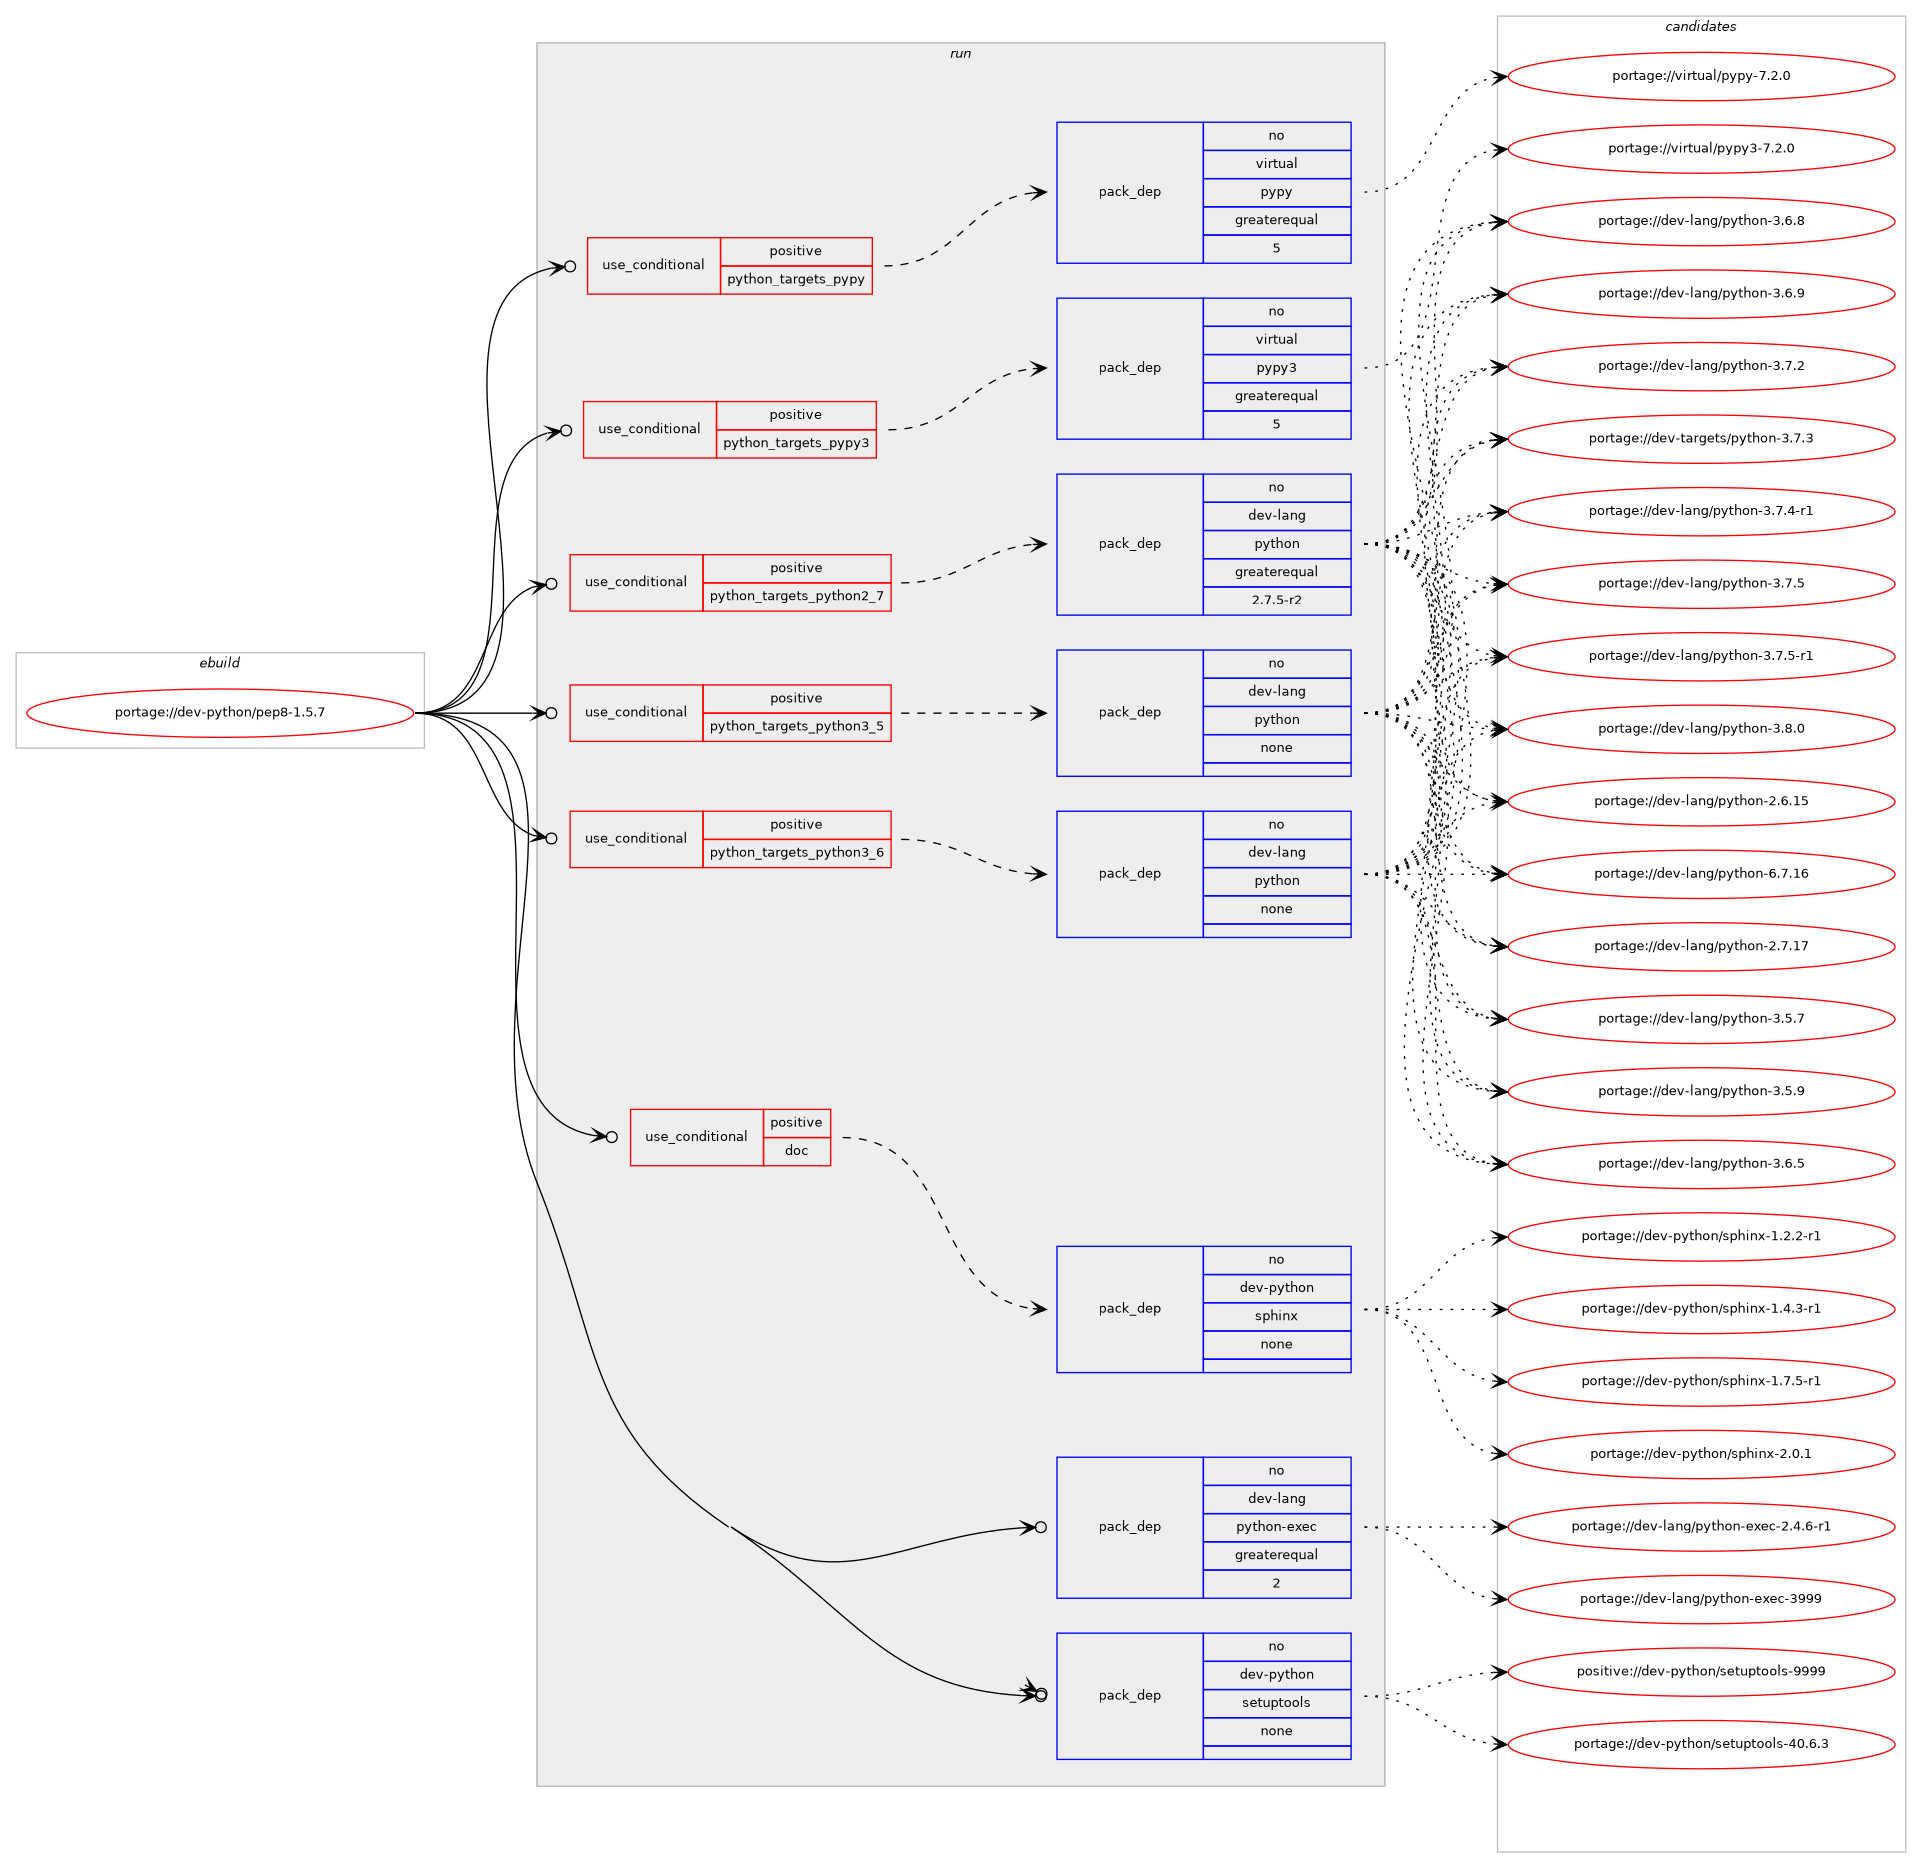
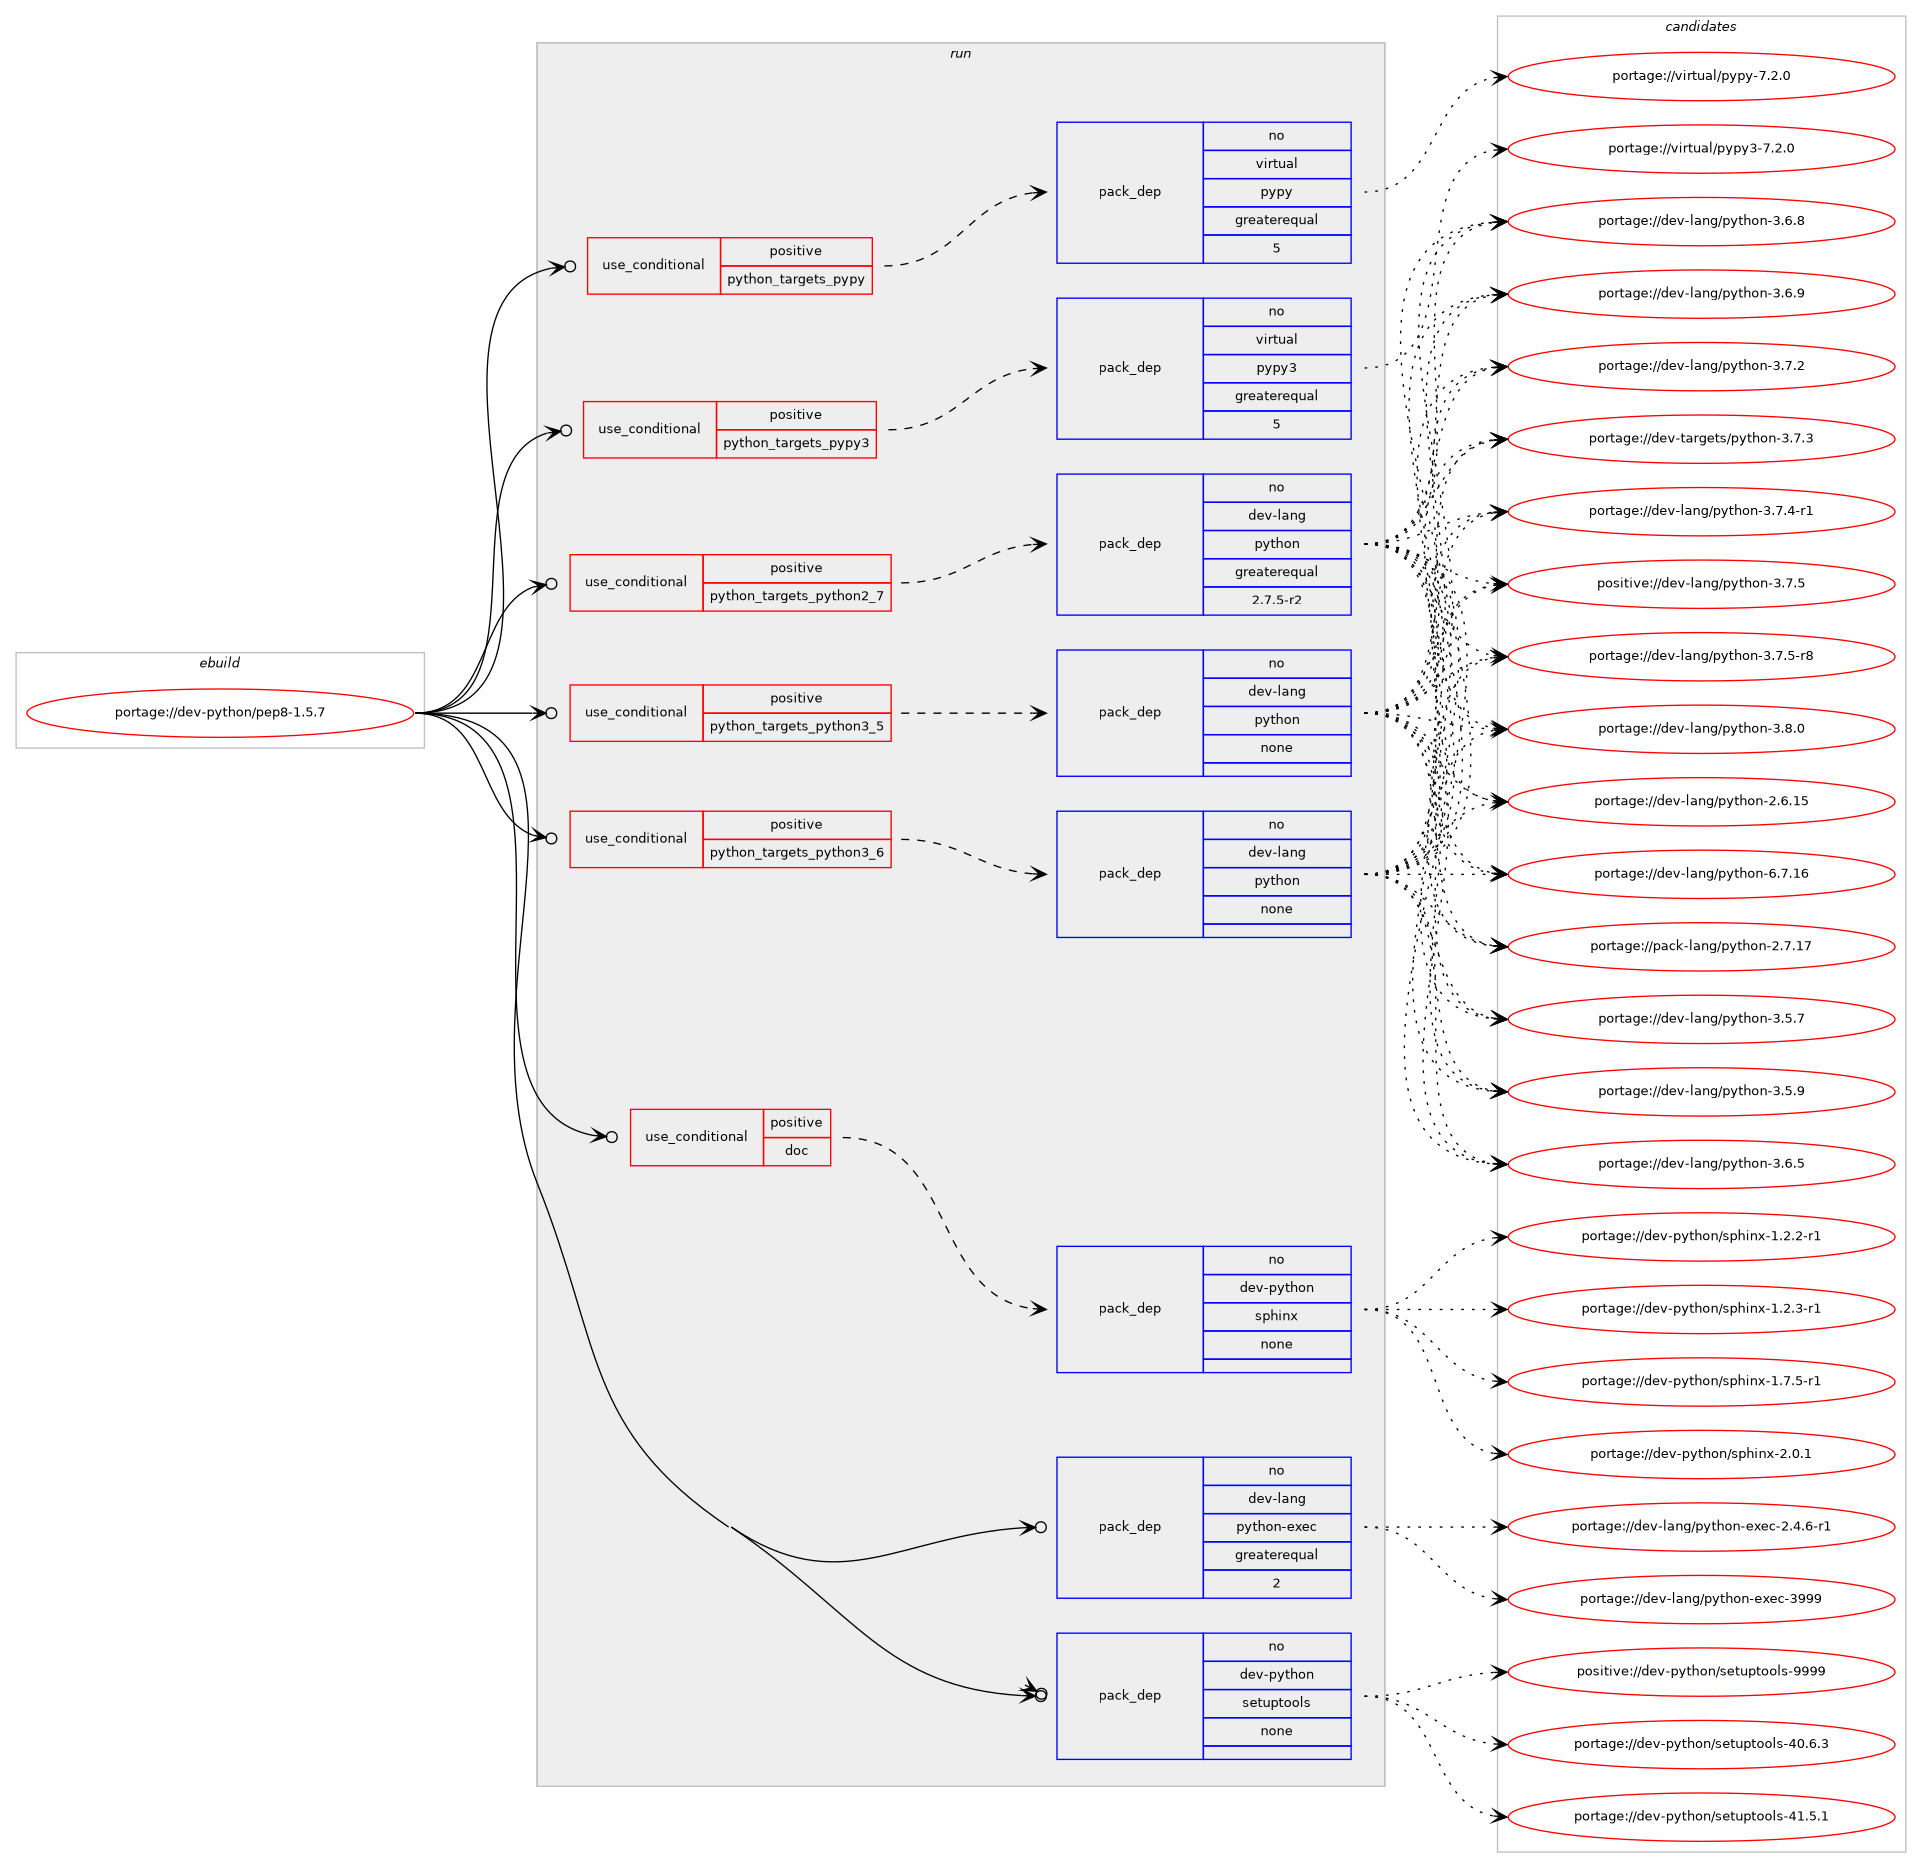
(1702, 584) -> (1702, 584)
(1702, 657) -> (1702, 657)
(1702, 947) -> (1702, 947)
(1702, 1309) -> (1702, 1309)
none -> (1702, 1817)
